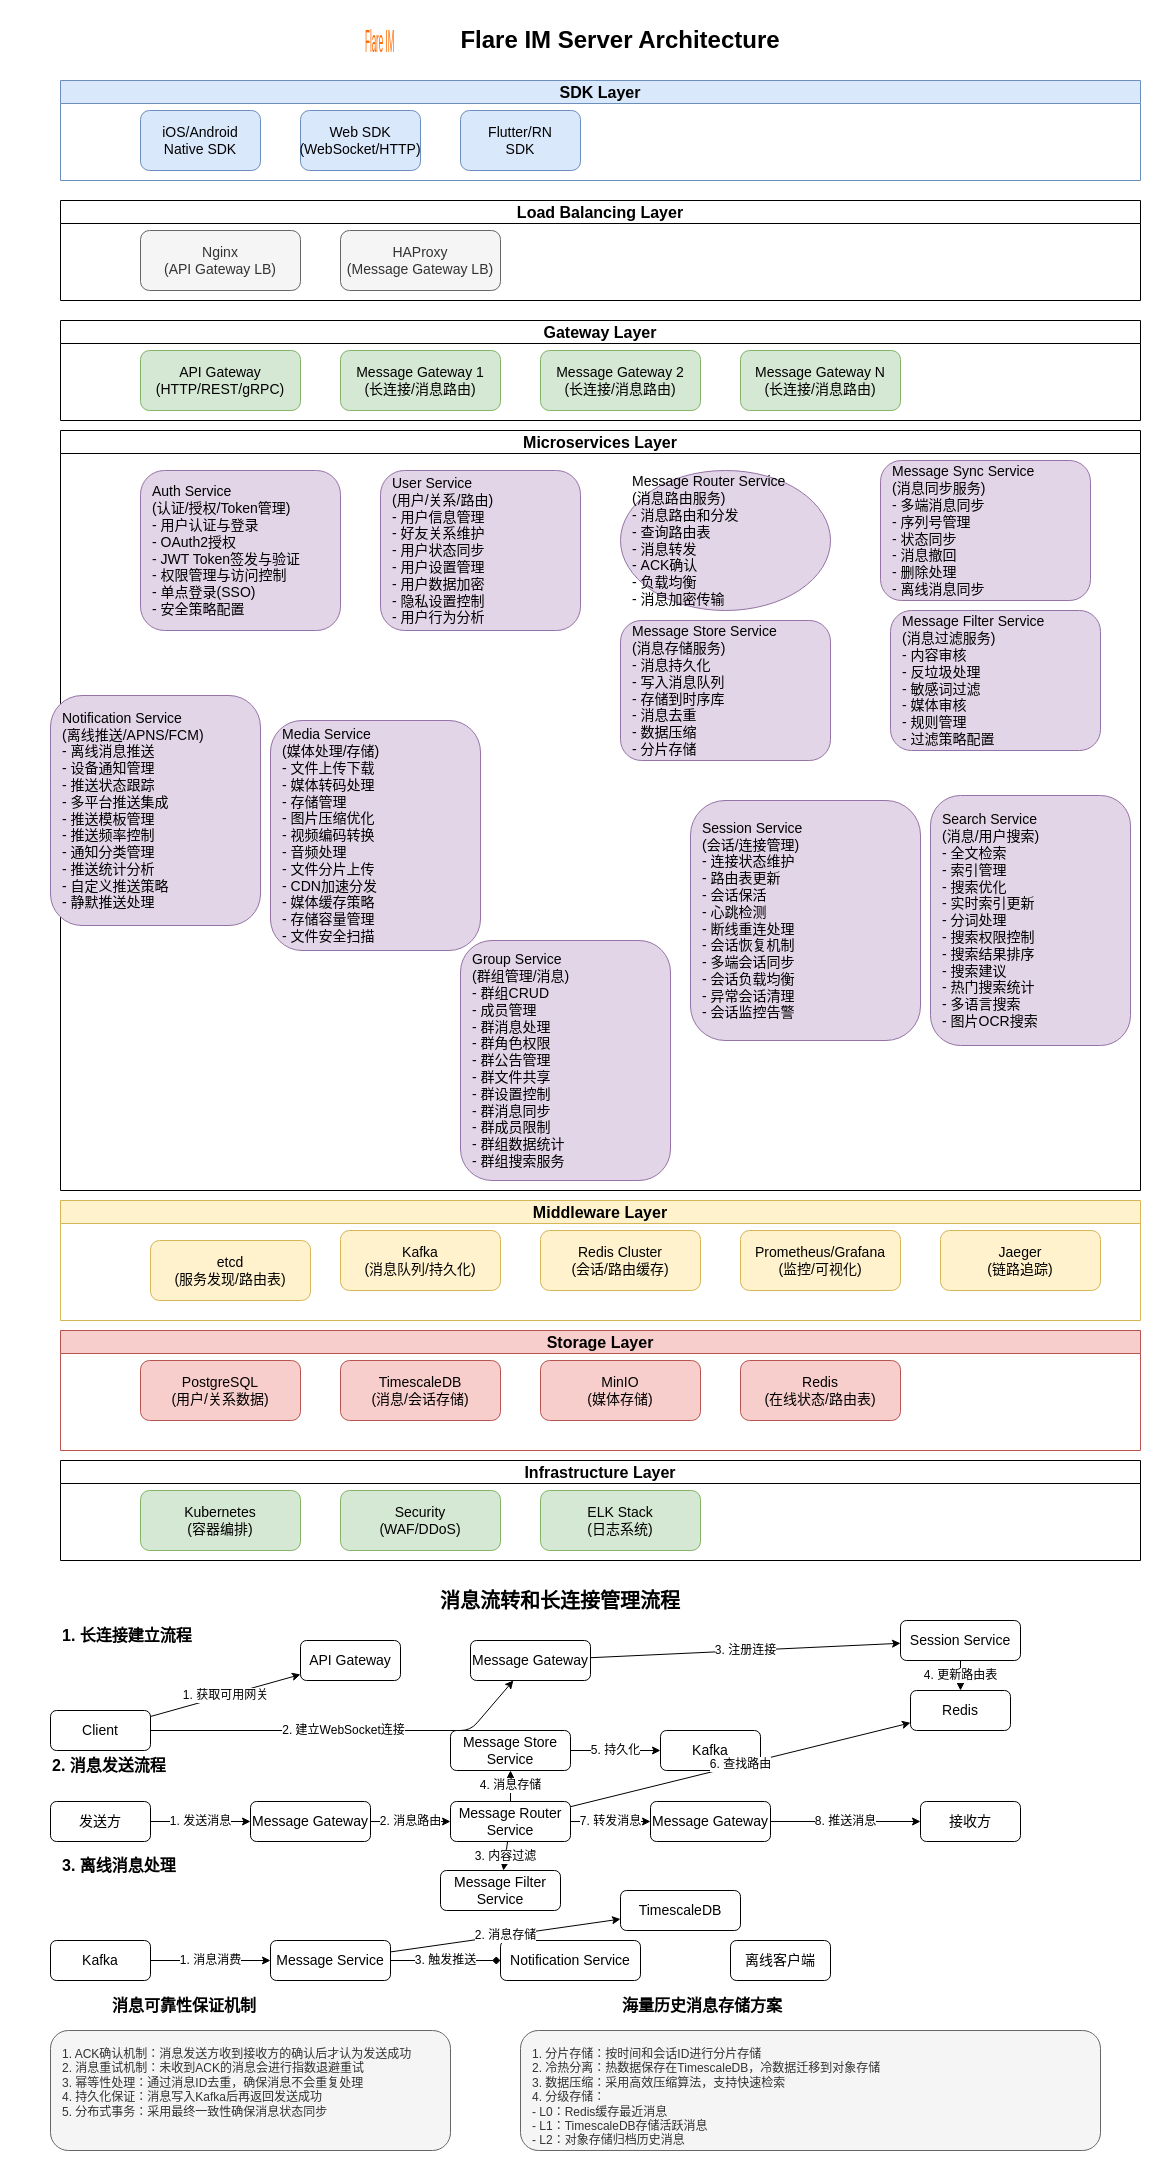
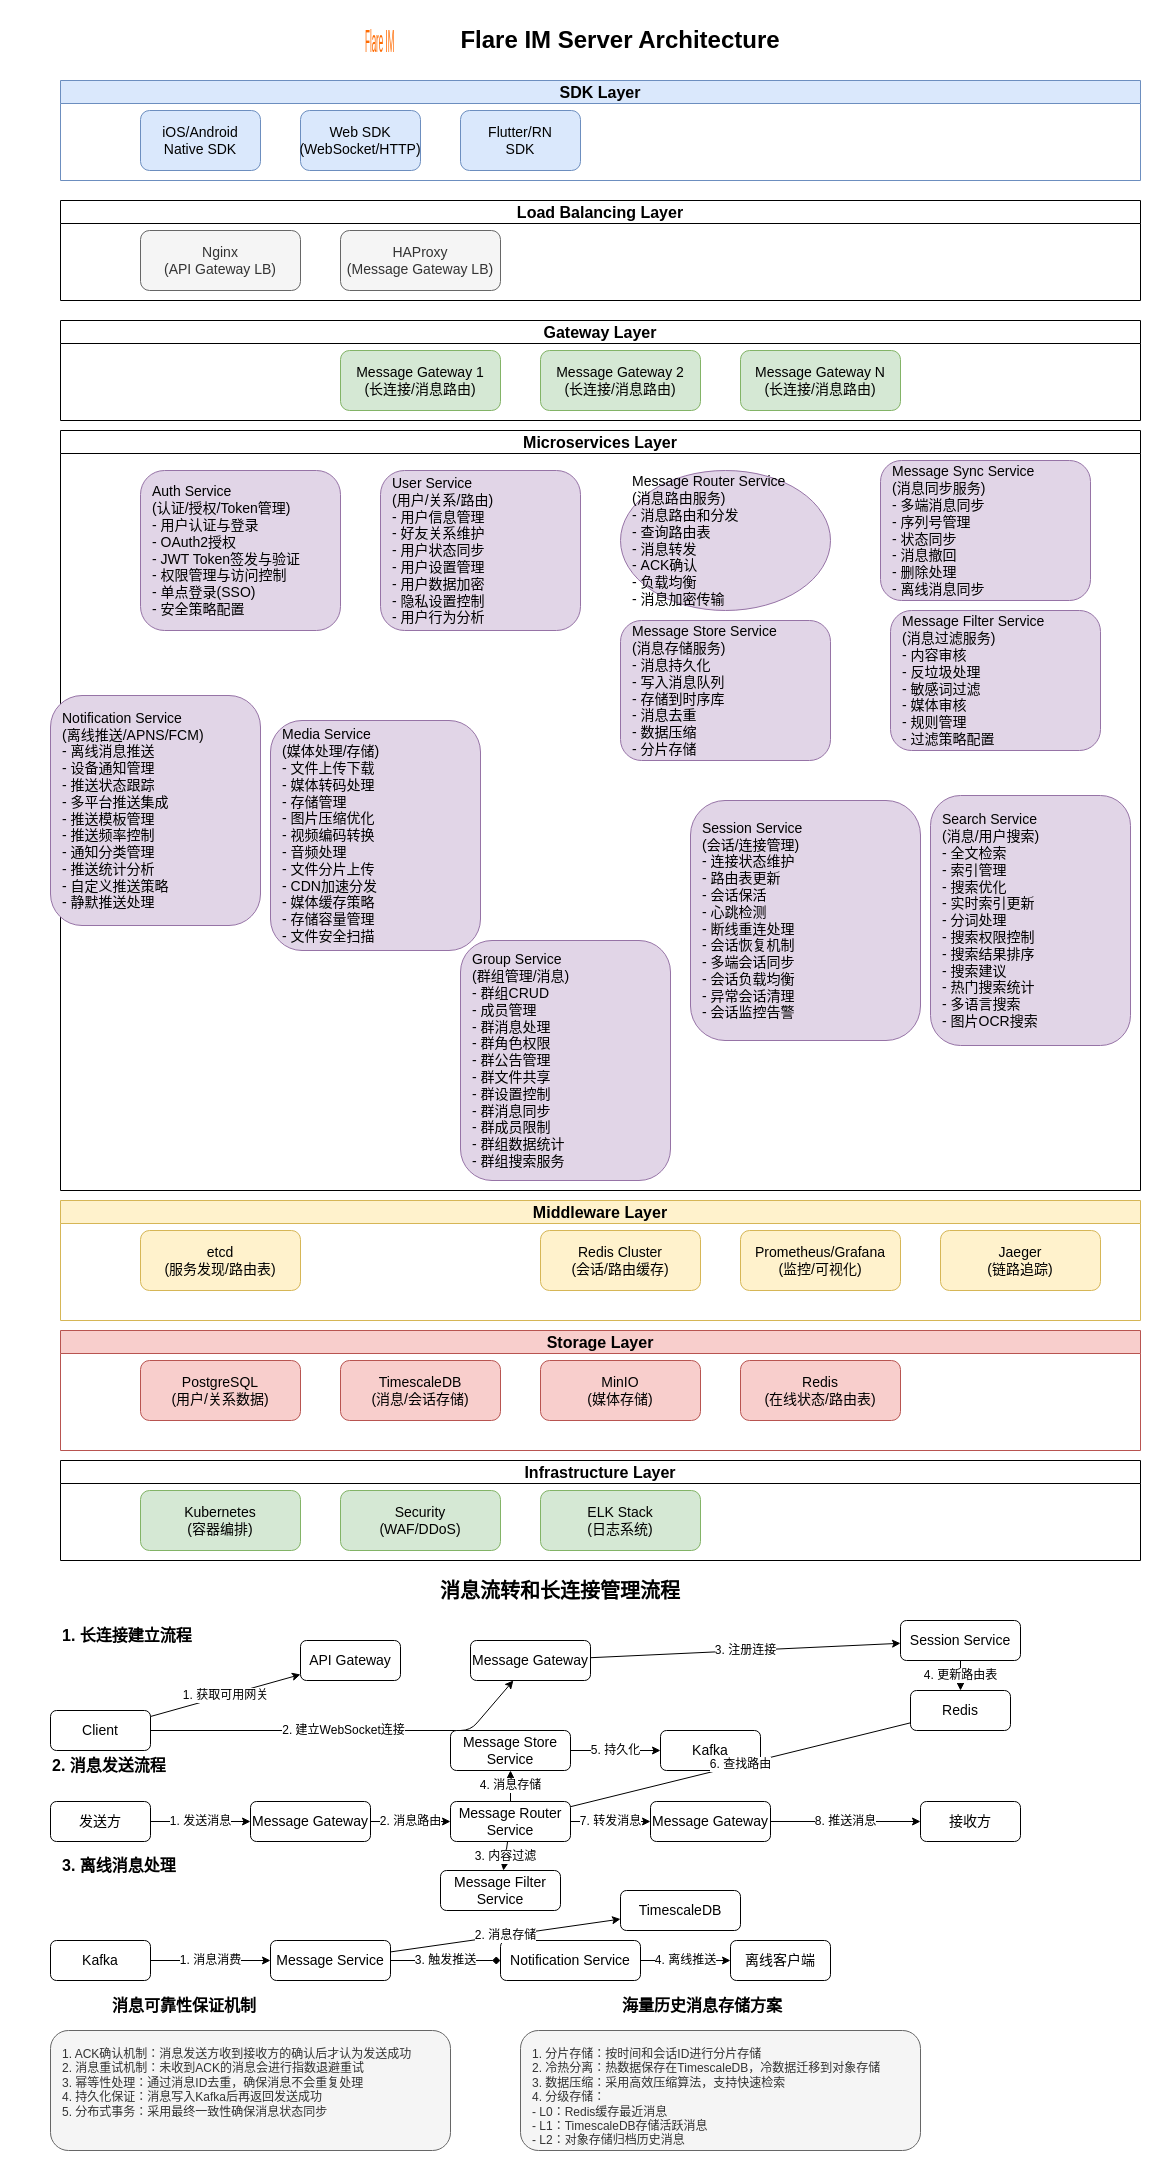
(221, 381) -> none
(421, 1261) -> none
(231, 1271) -> (221, 1261)
(561, 1601) -> (561, 1591)
(902, 1725) -> (906, 1724)
none -> (682, 1961)
(811, 2091) -> (721, 2091)
